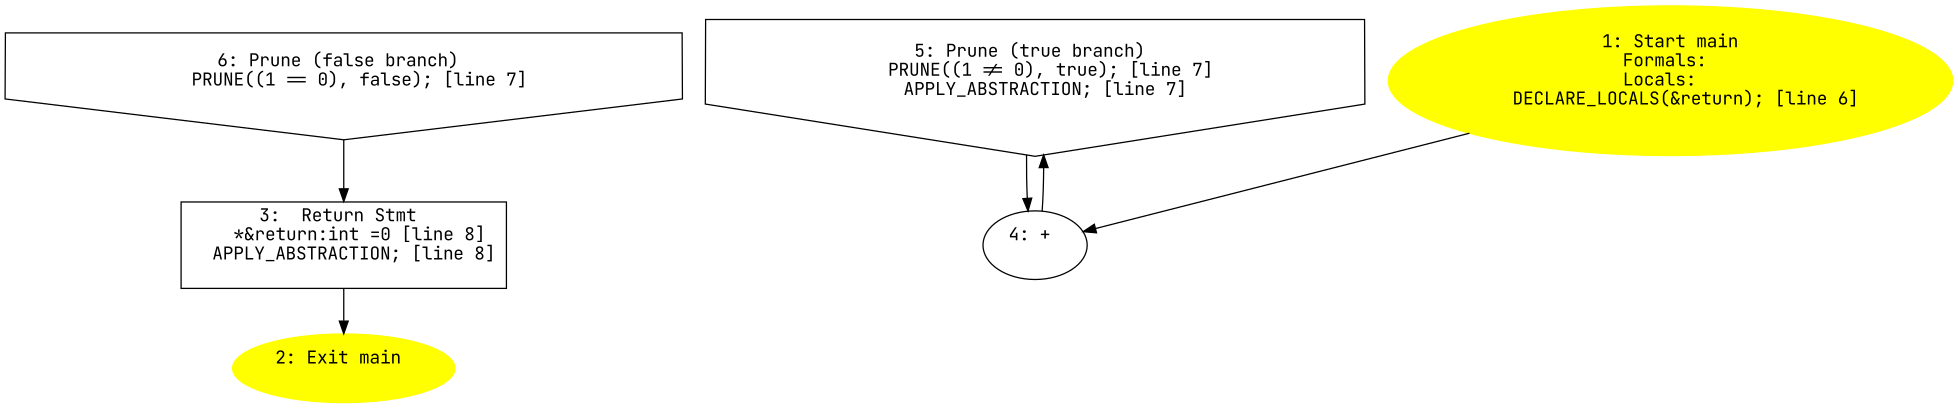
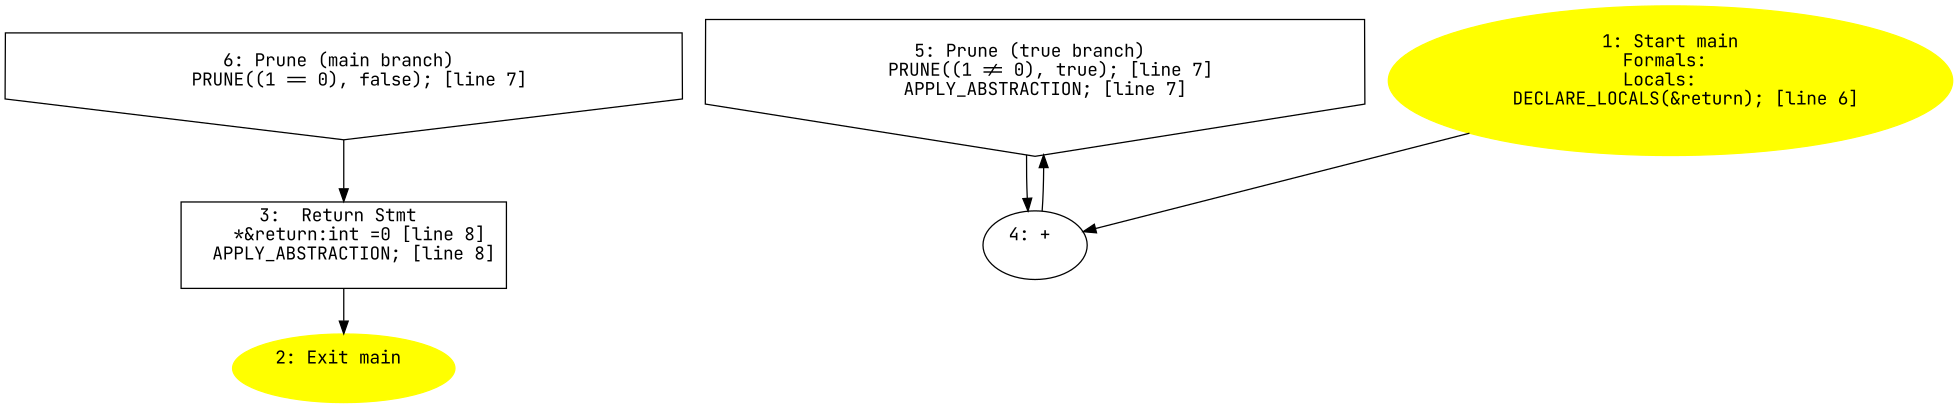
(344, 81) -> (344, 81)
